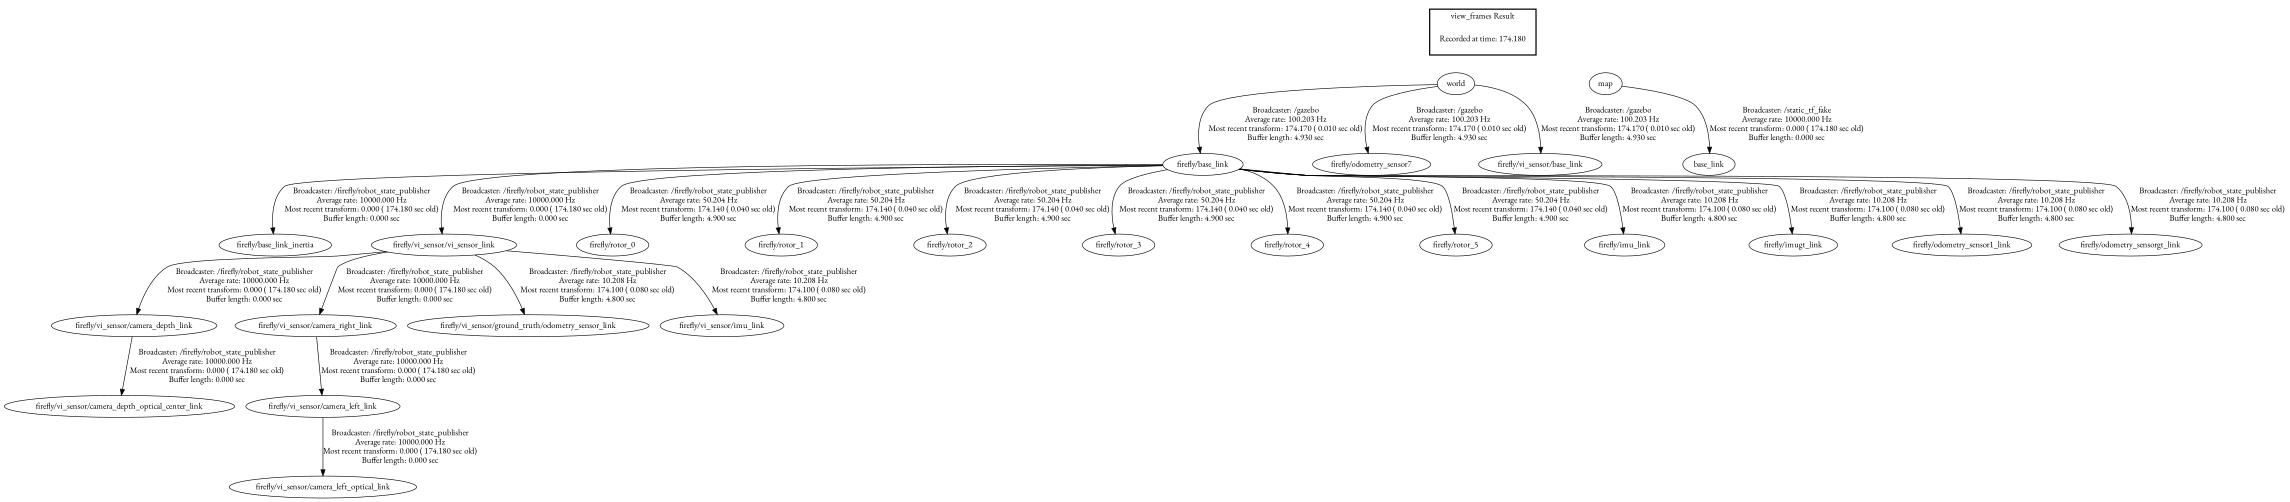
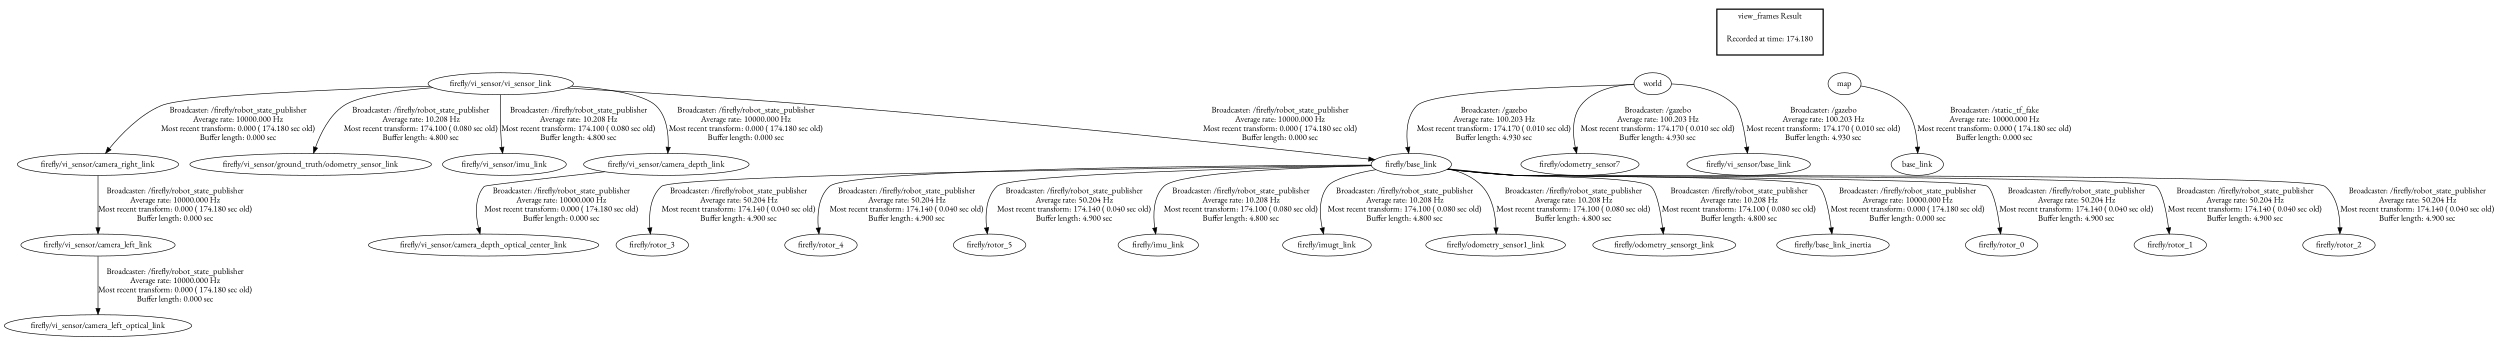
(785, 166) -> (969, 118)
